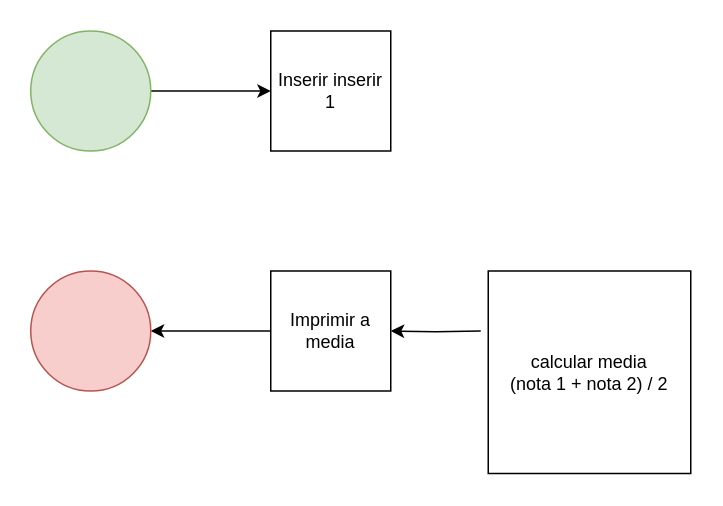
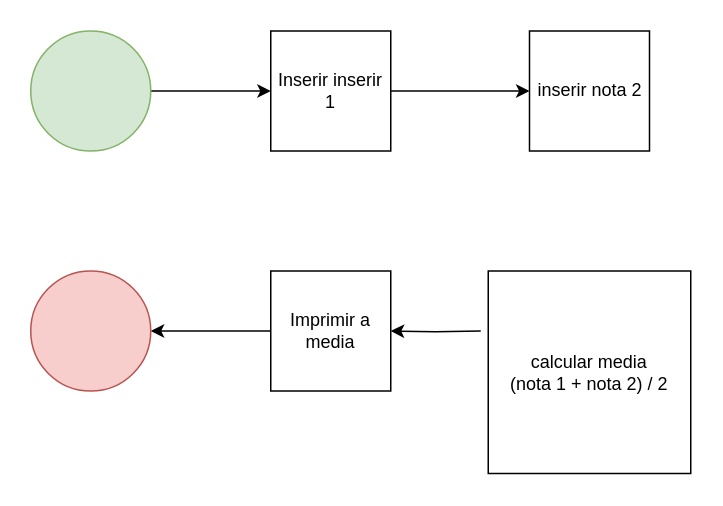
none -> (455, 91)
none -> (590, 91)
